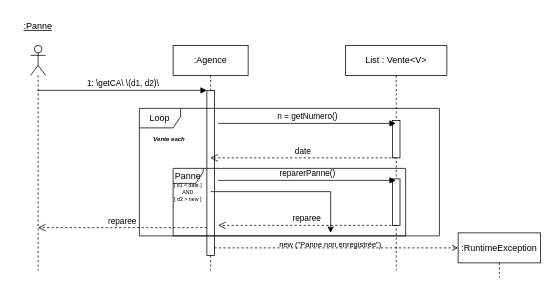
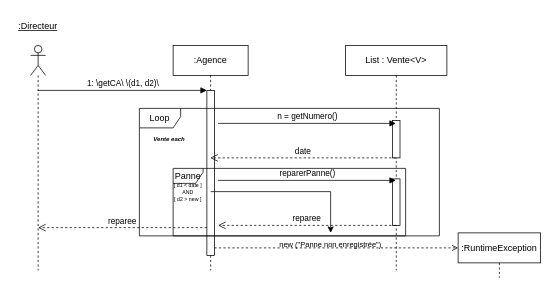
(38, 27) -> (38, 27)
